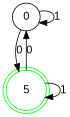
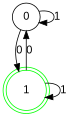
(26, 90) -> (26, 90)
